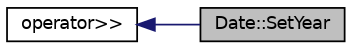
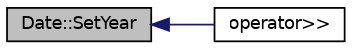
(178, 25) -> (192, 25)
